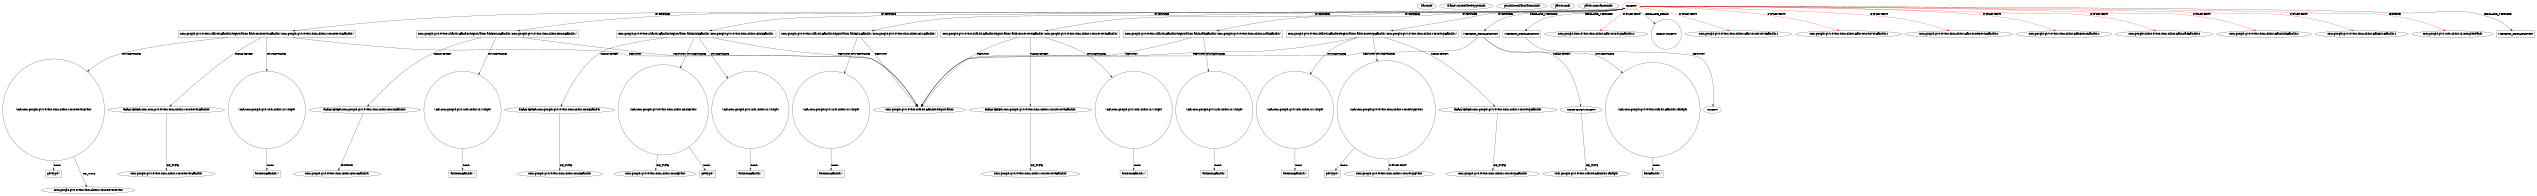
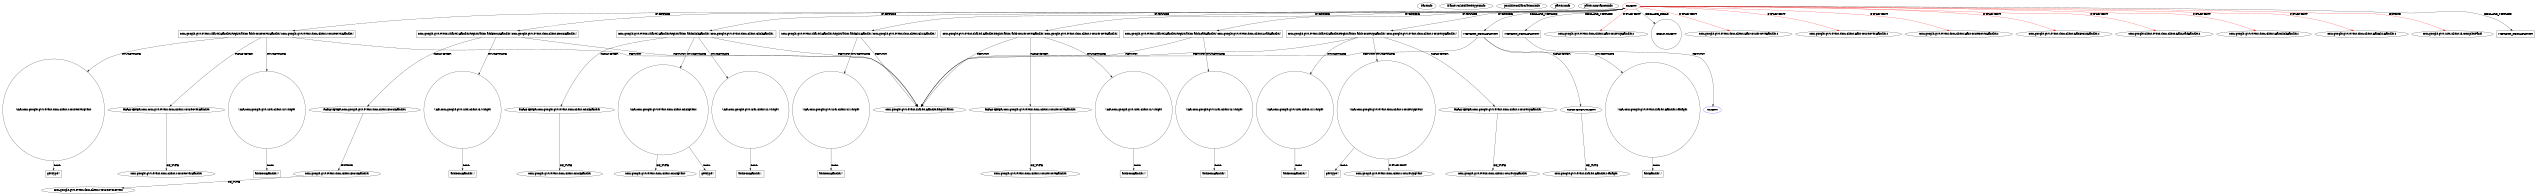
(1596, 34) -> (1596, 34)
(80, 171) -> (214, 182)
(1586, 174) -> (1586, 174)
